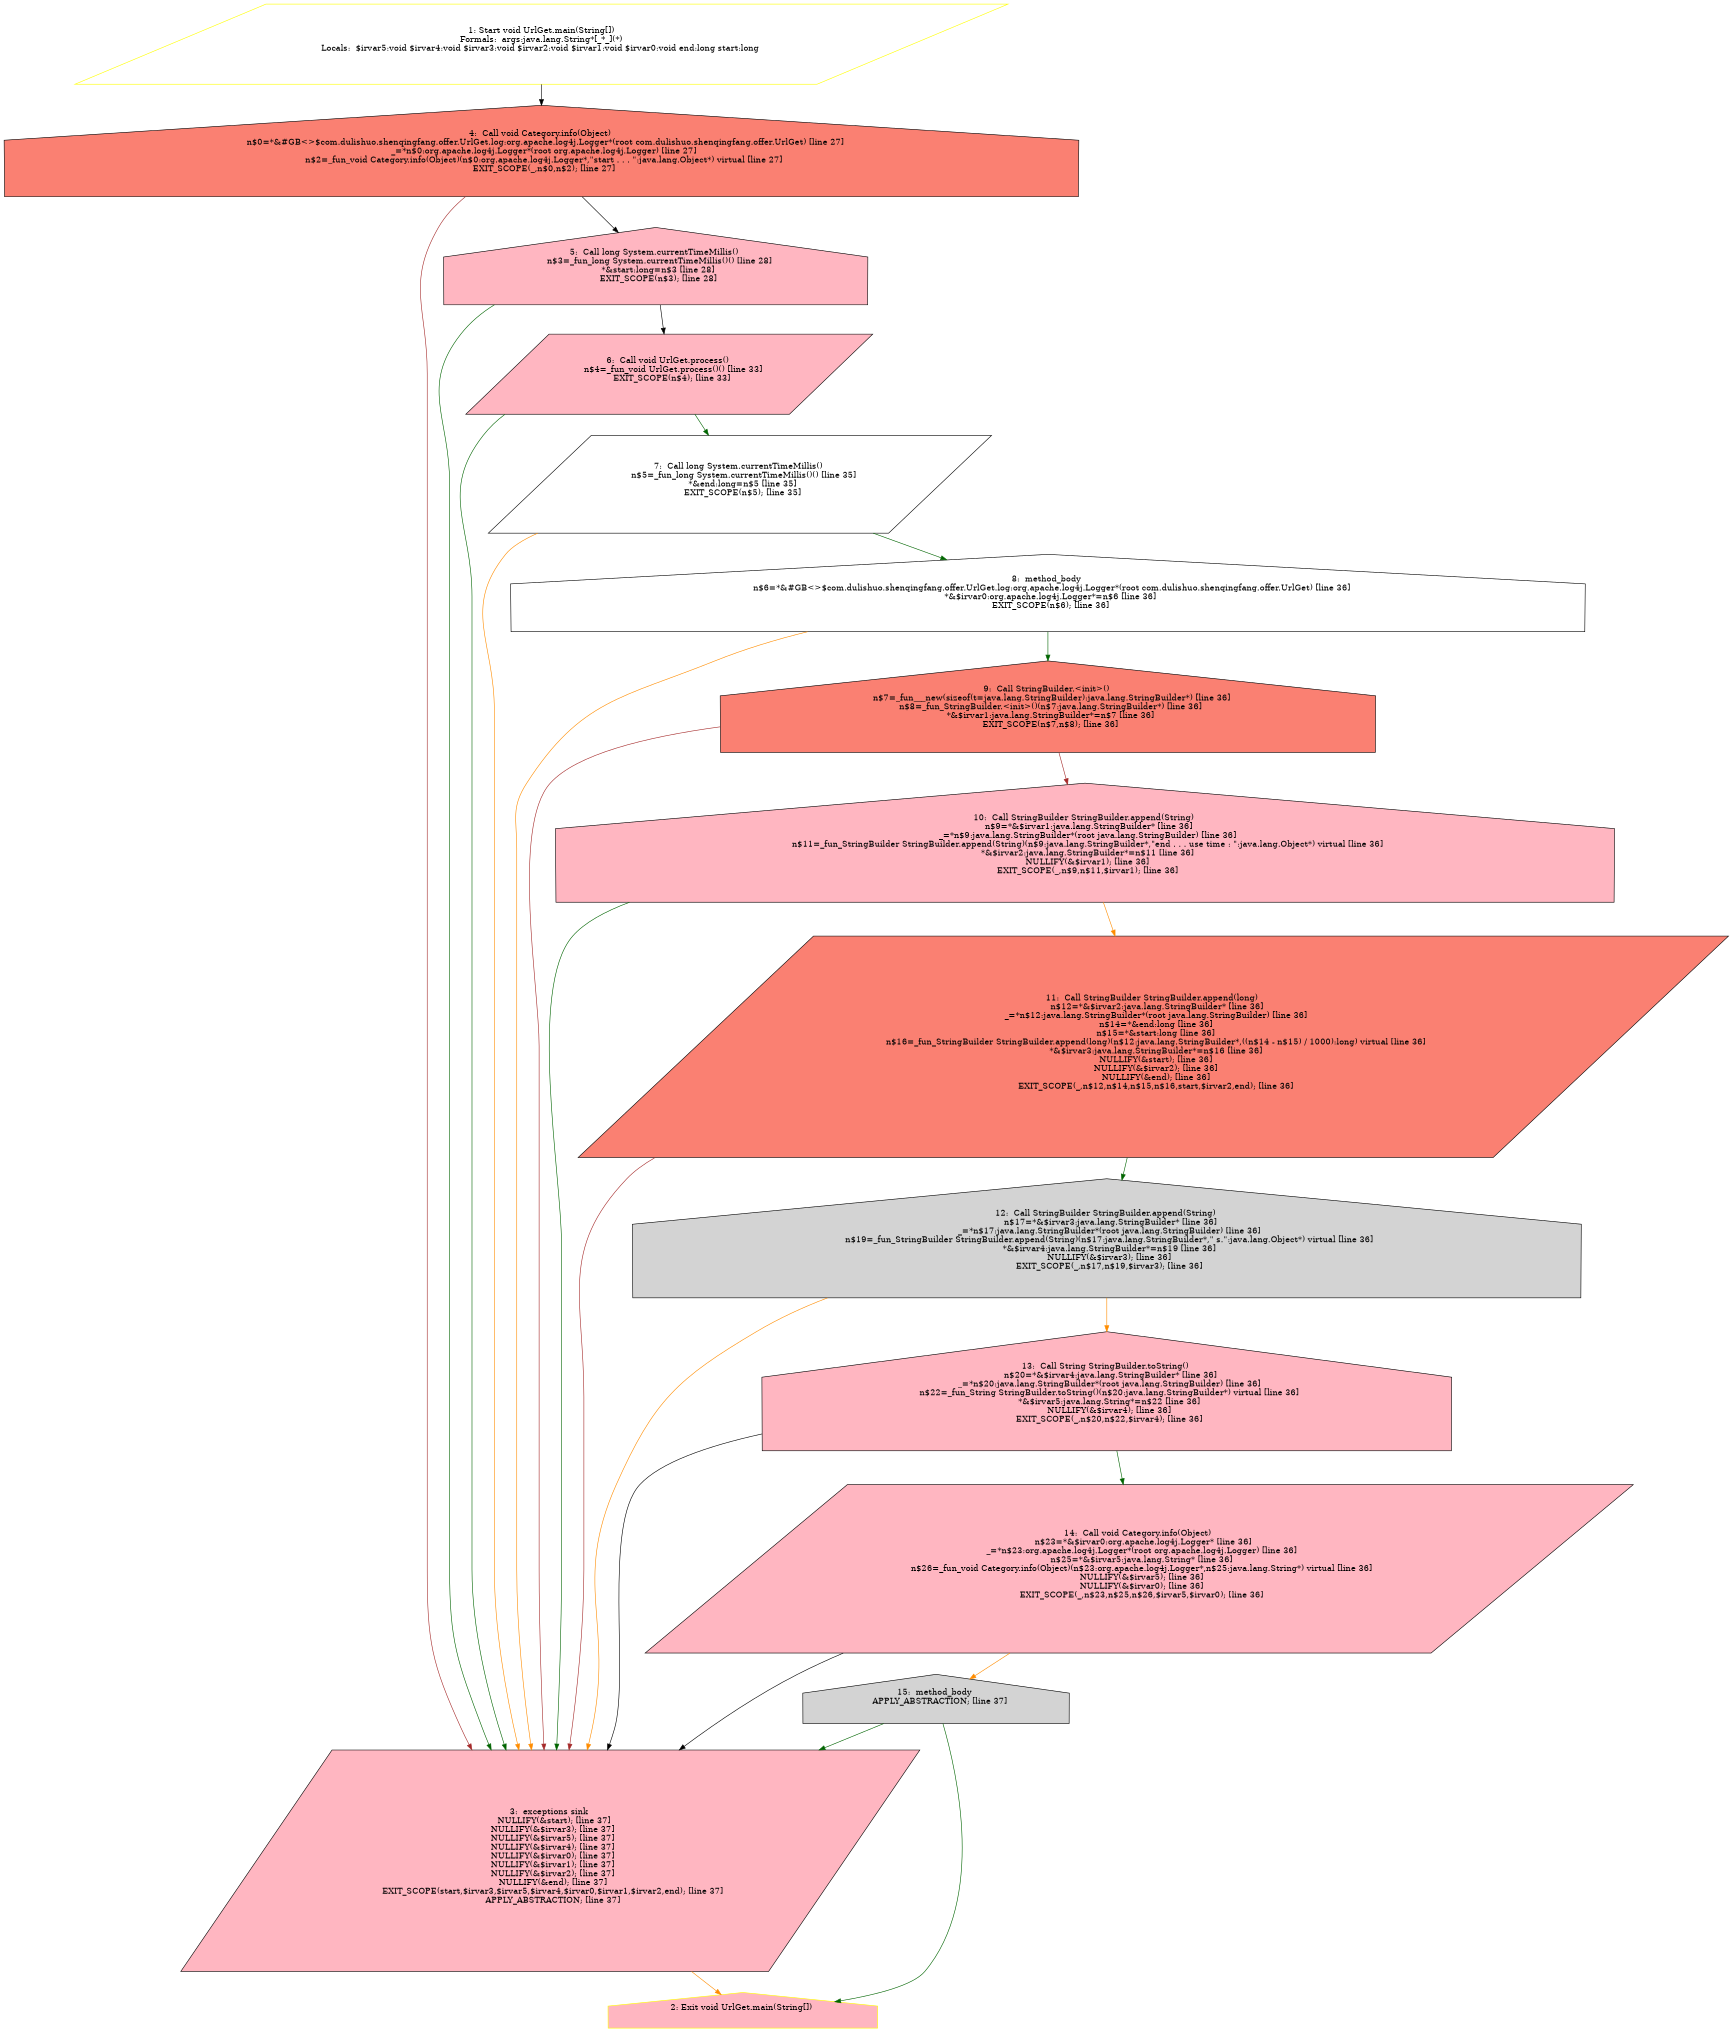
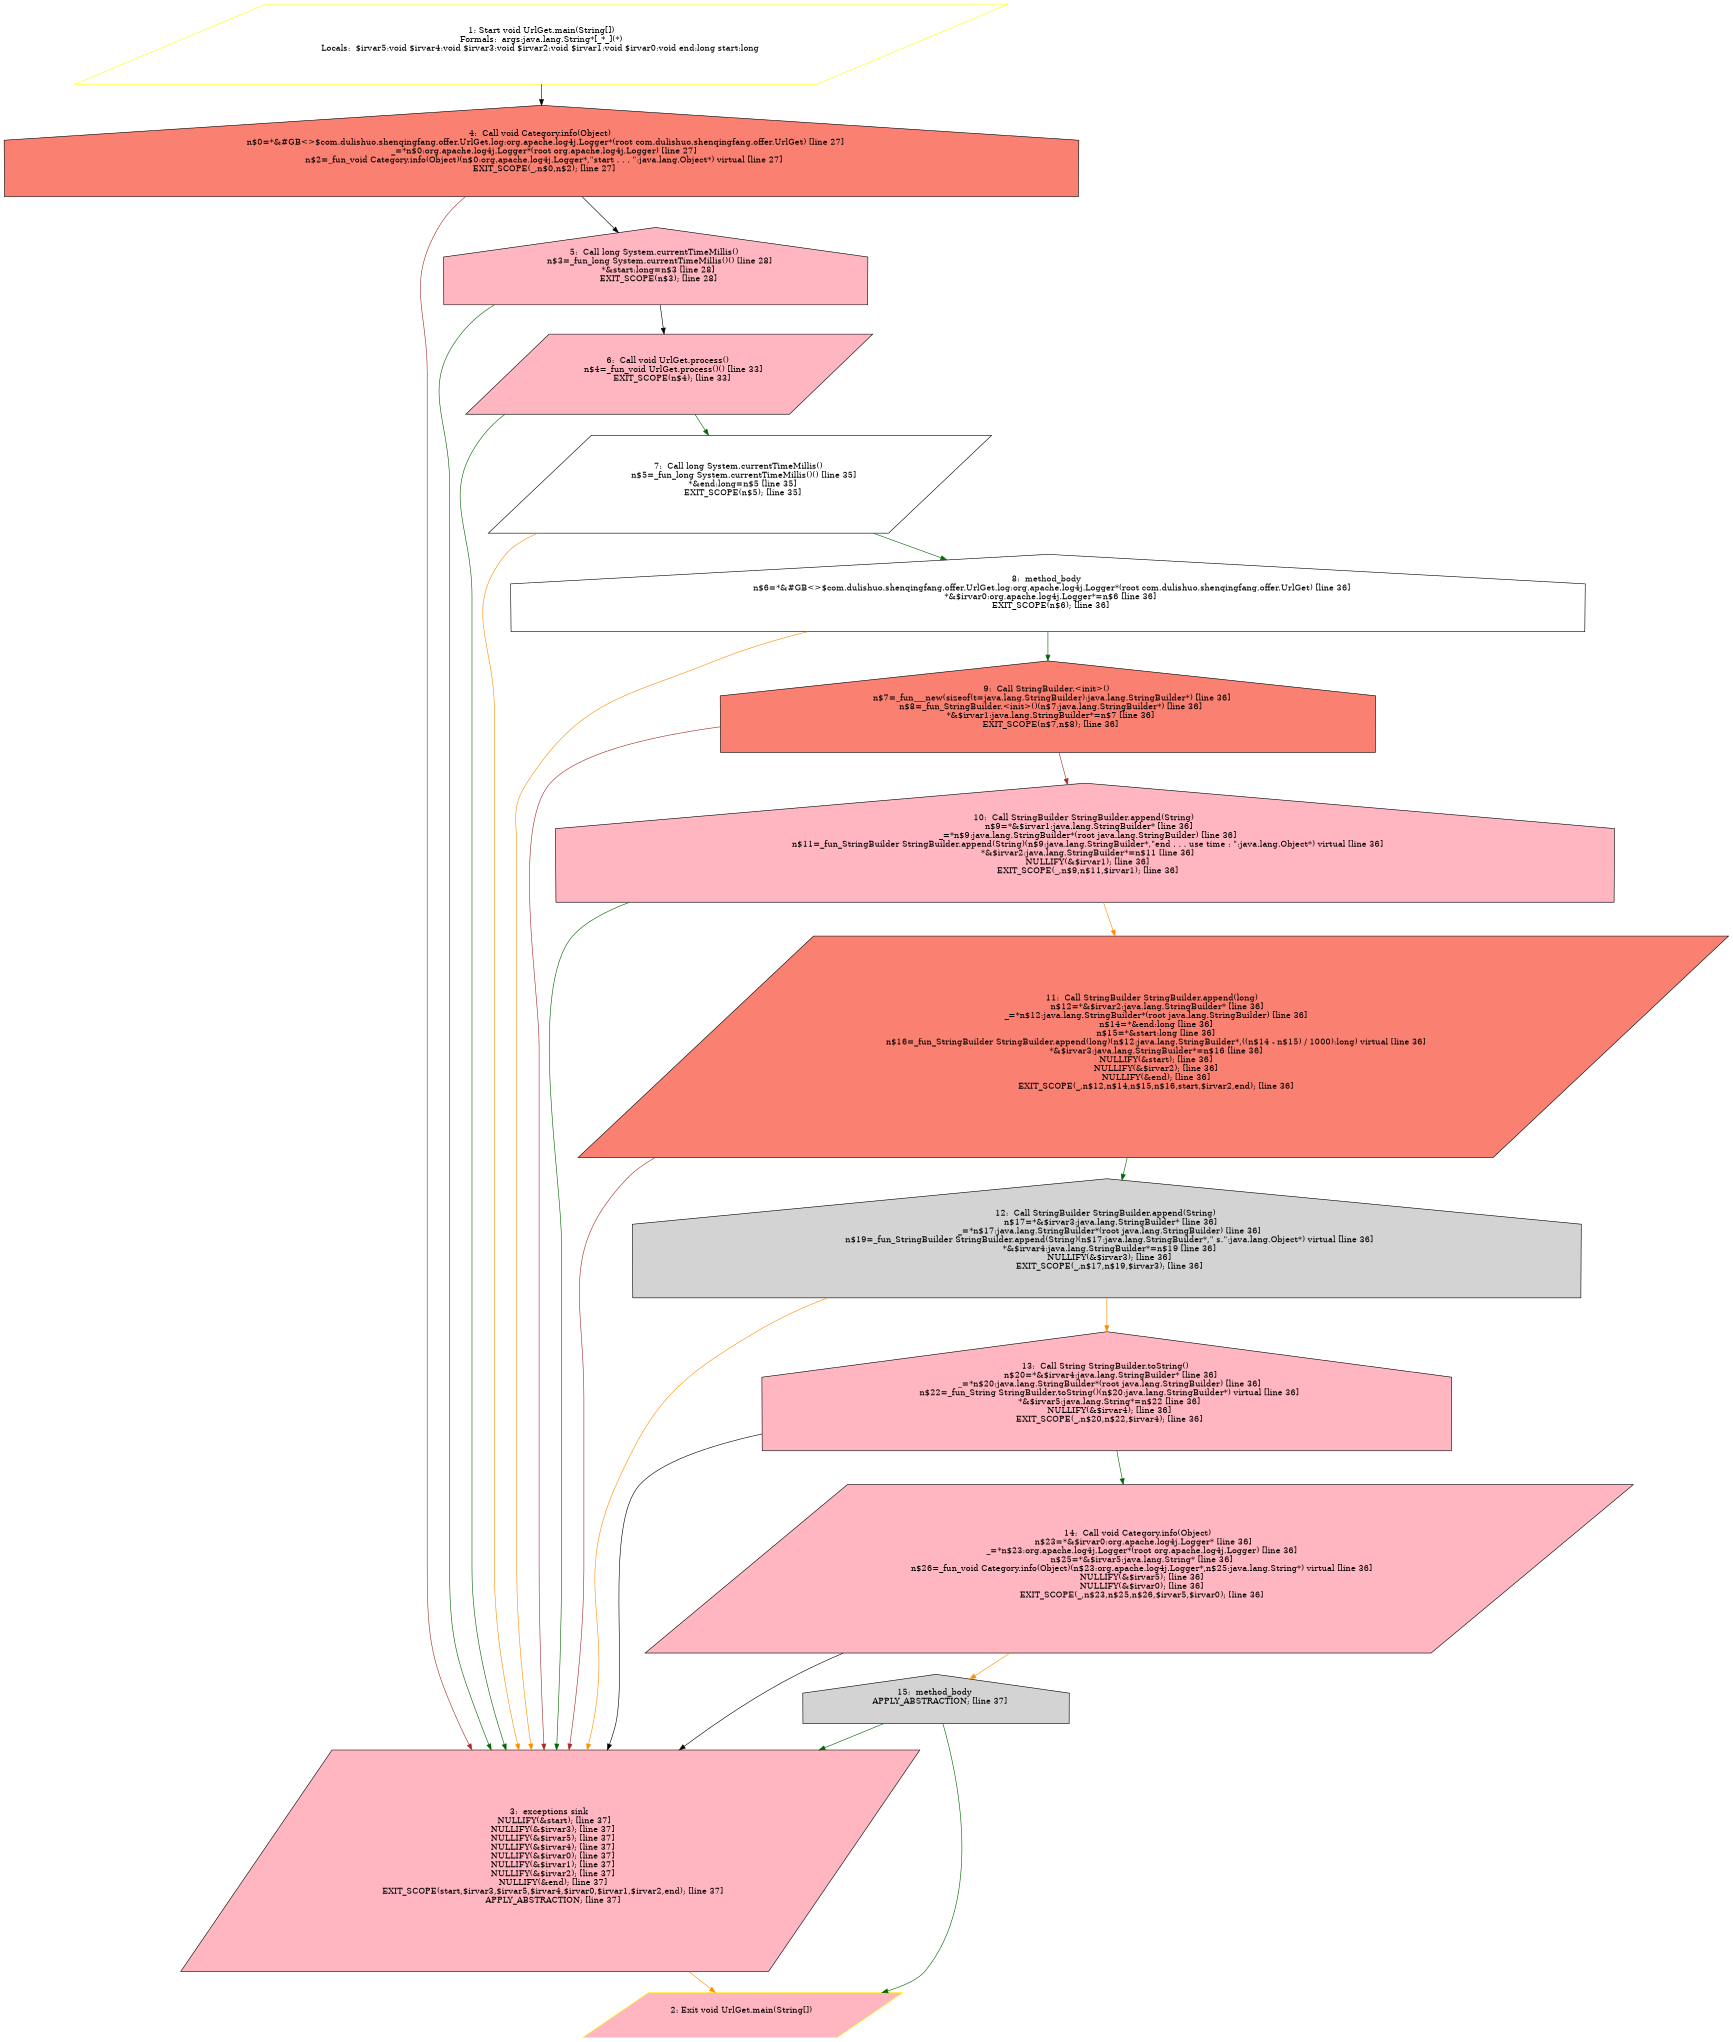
(743, 2012) -> (743, 2015)
